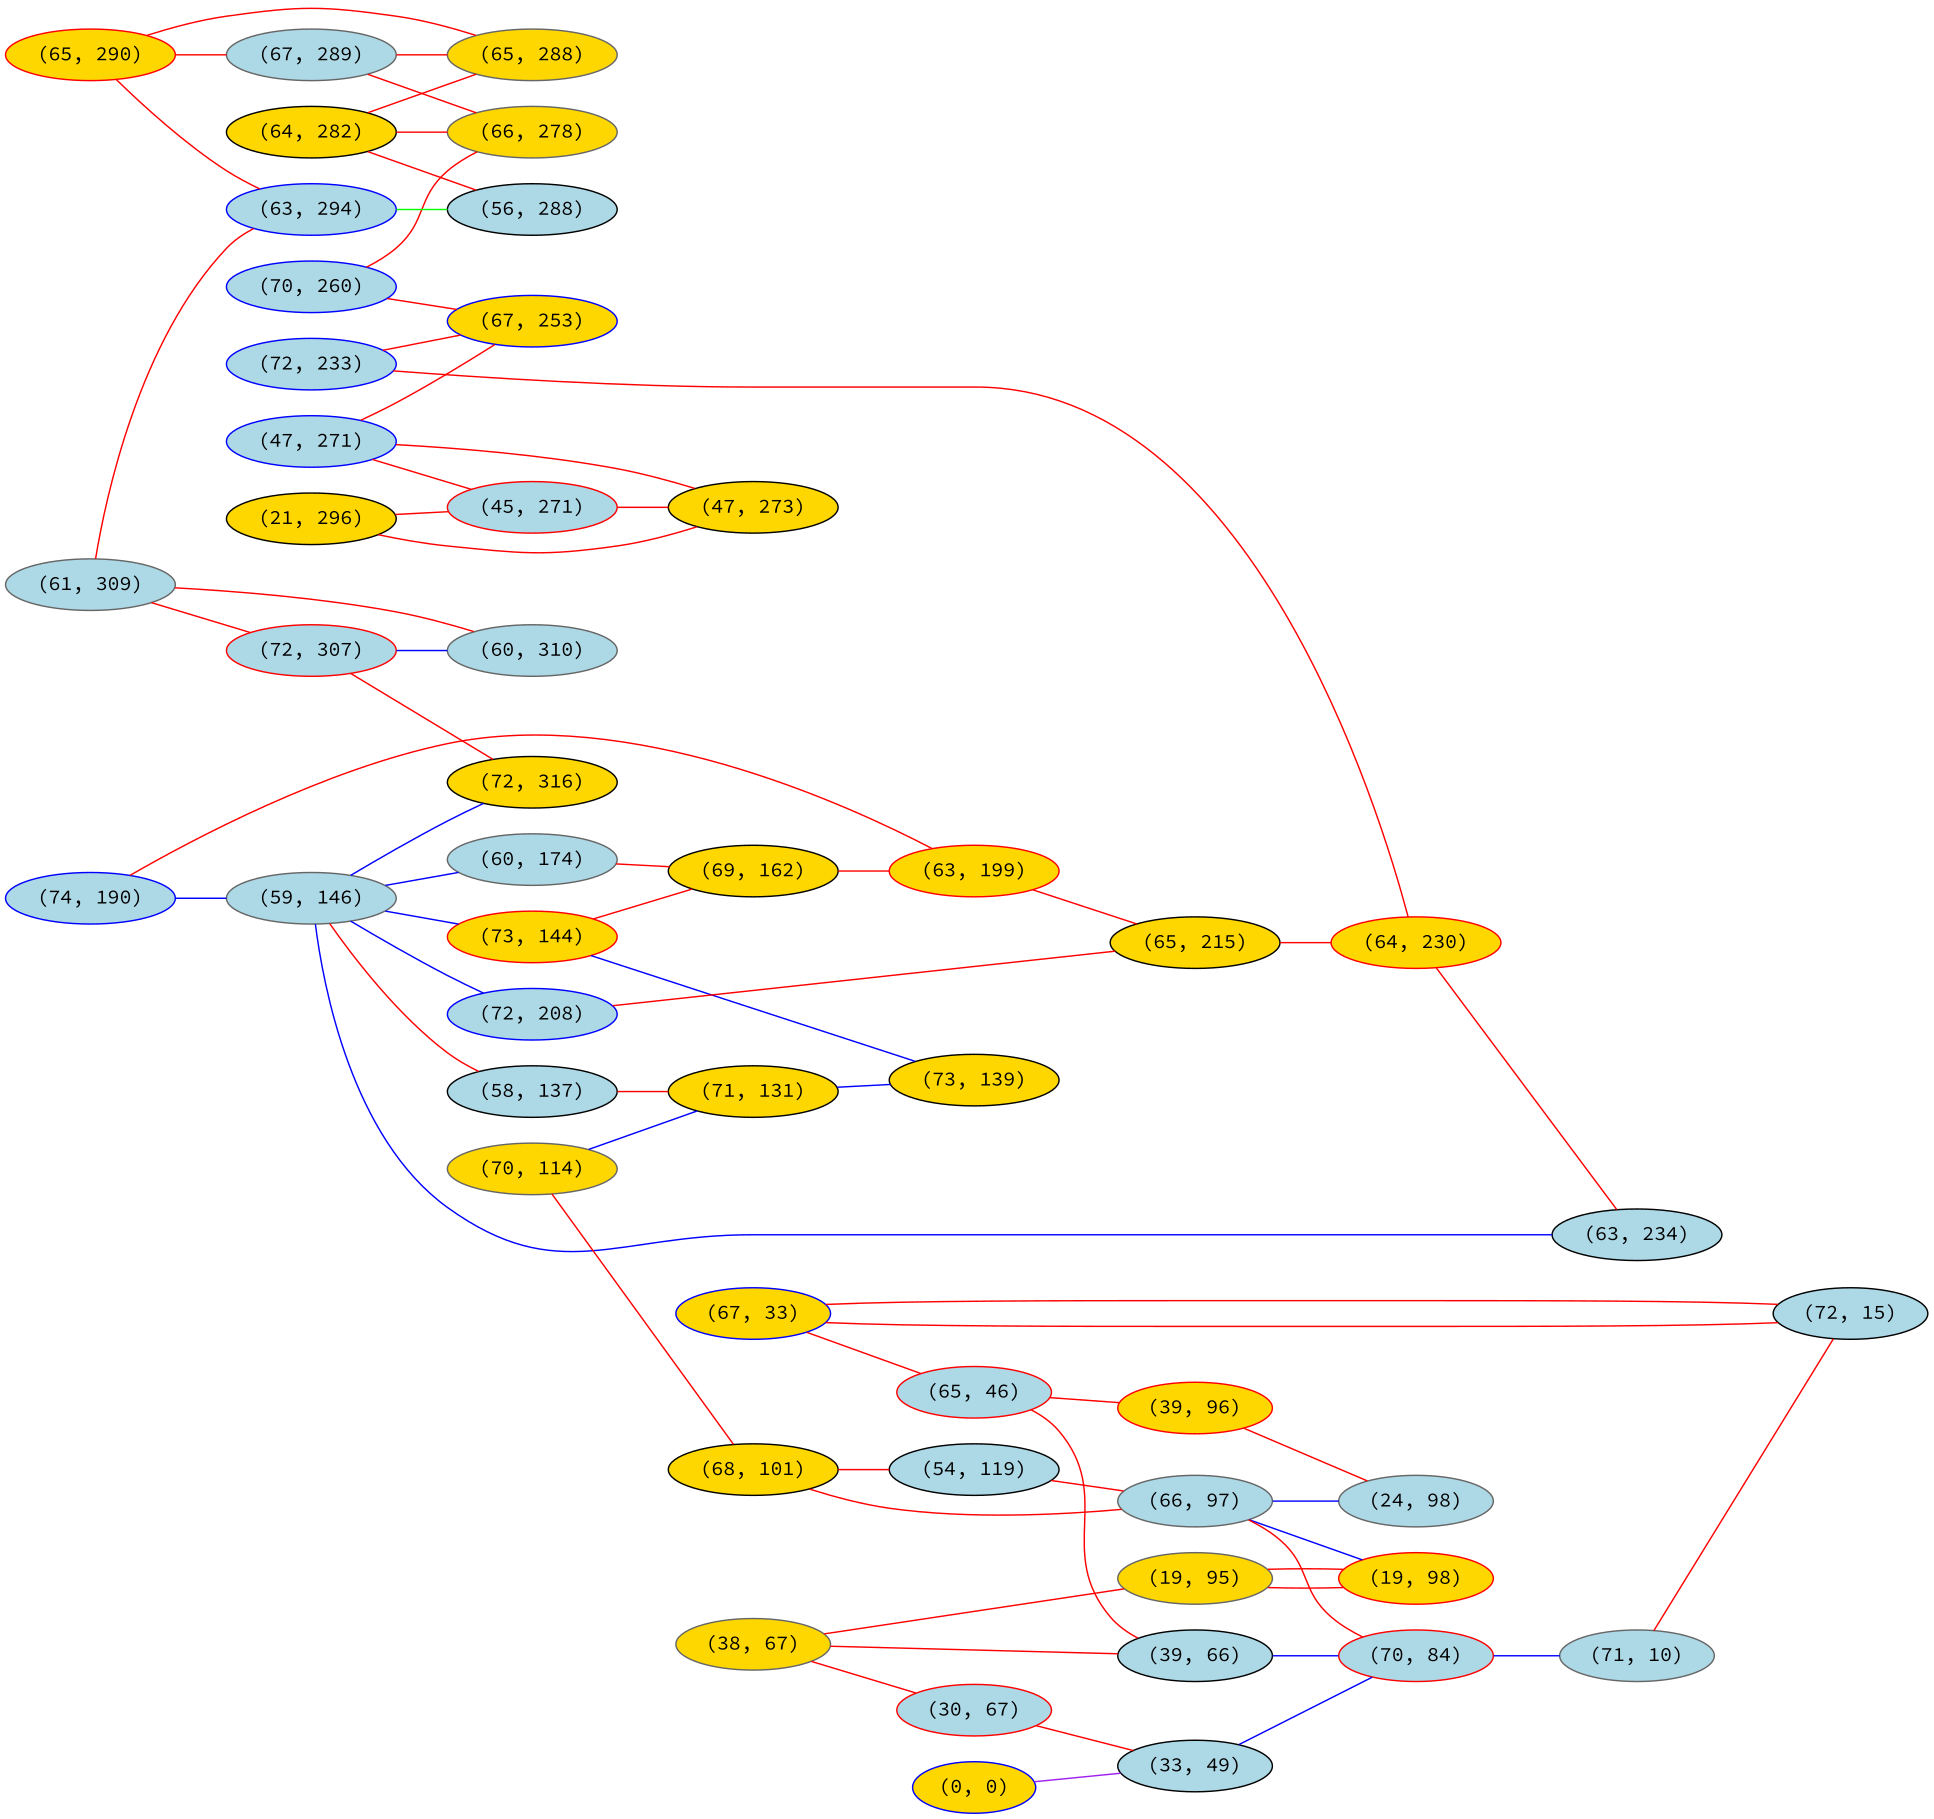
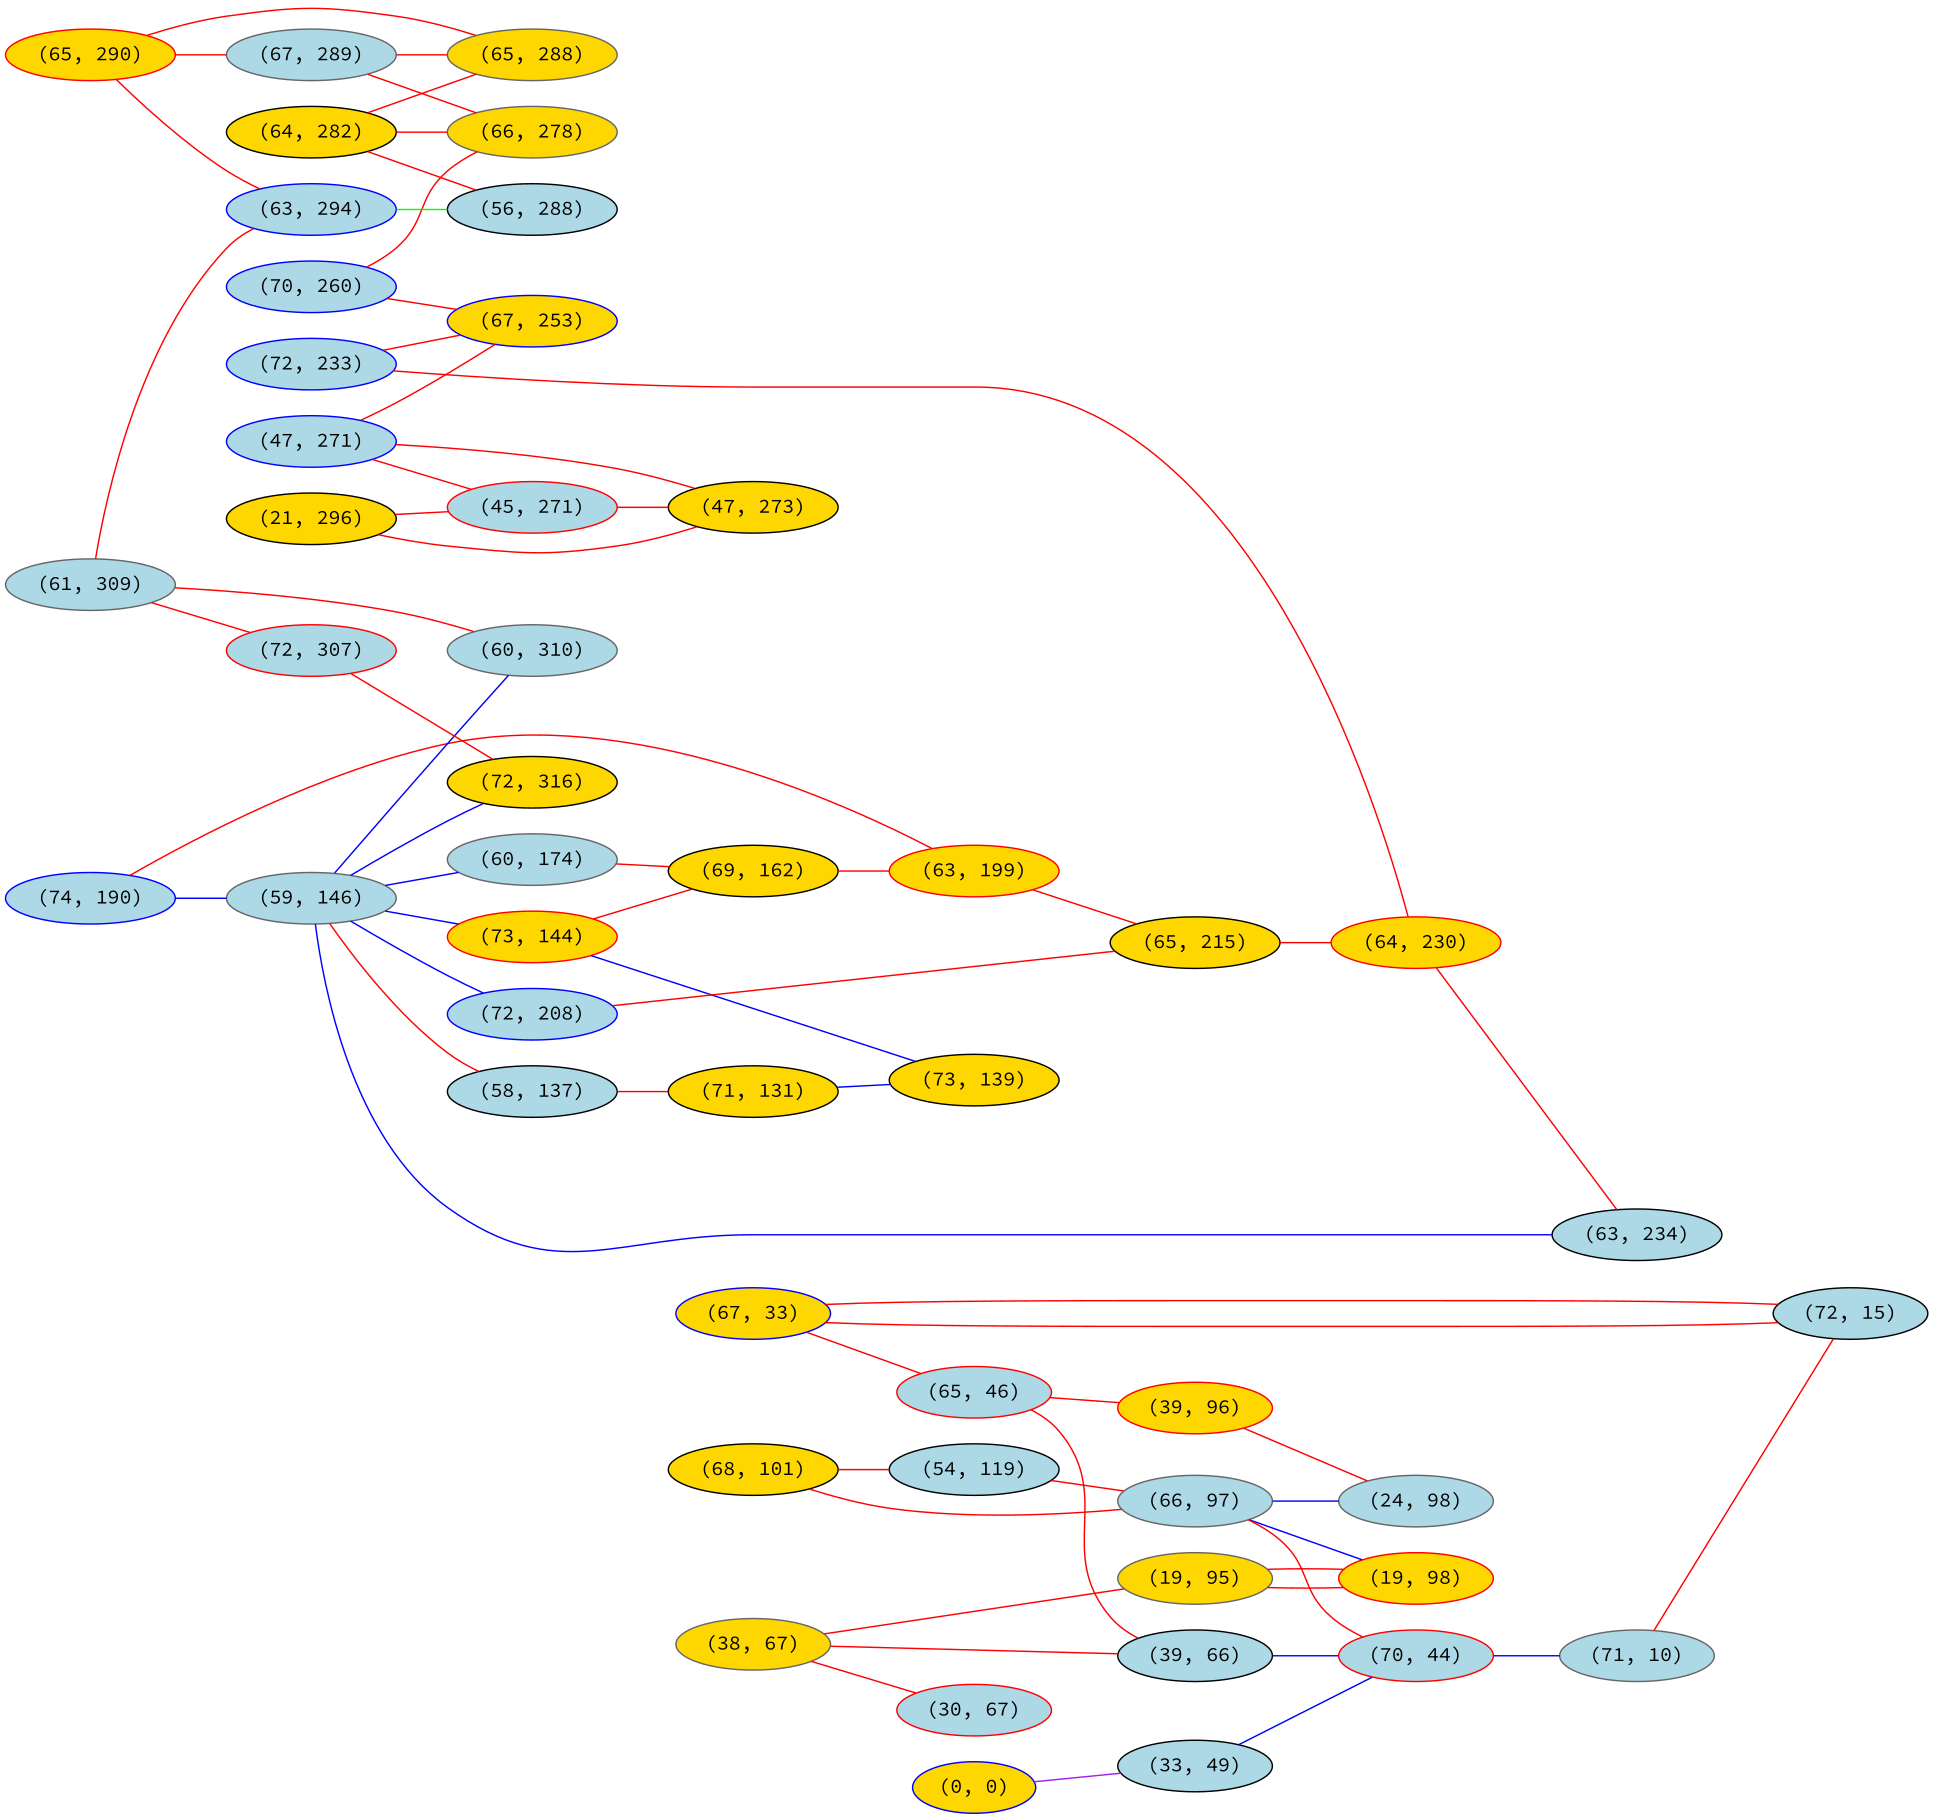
(422, 651) -> (421, 774)
(532, 1169) -> none
(1416, 1656) -> (1416, 1656)
(1085, 1738) -> none
